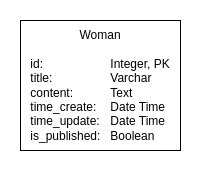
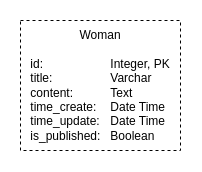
(101, 86) -> (101, 86)
